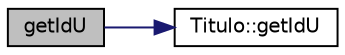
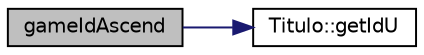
(56, 27) -> (95, 27)
